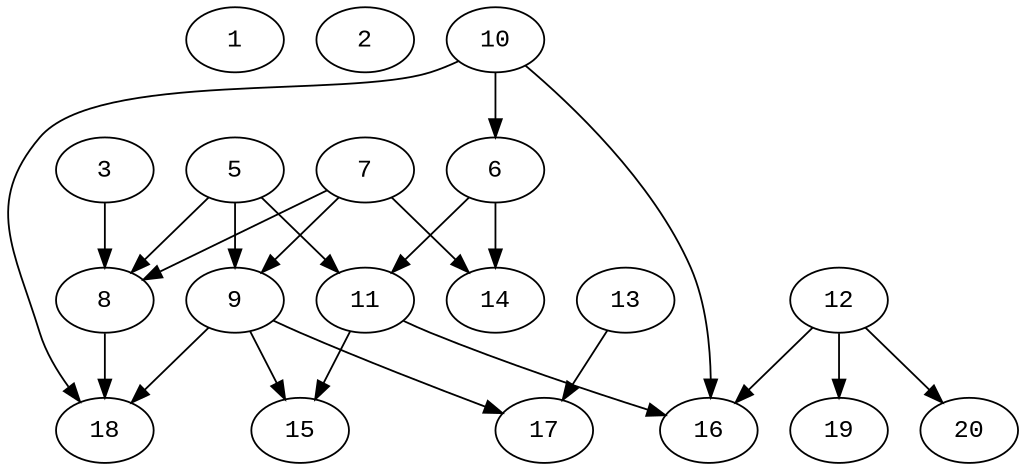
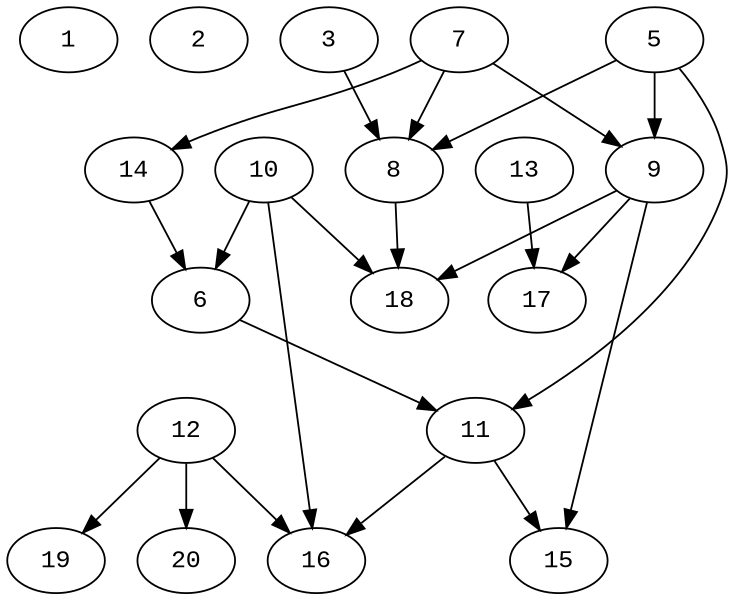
(495, 226) -> (163, 227)
